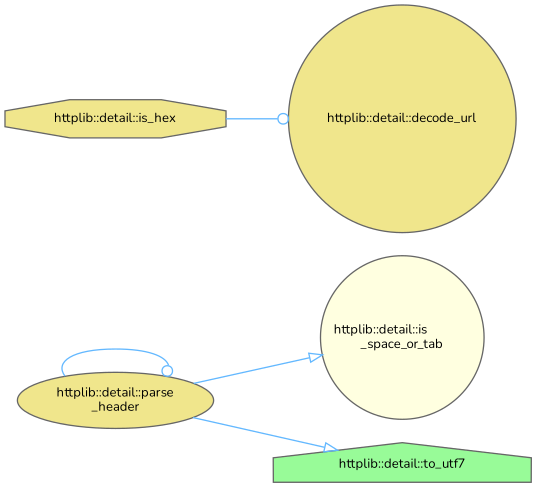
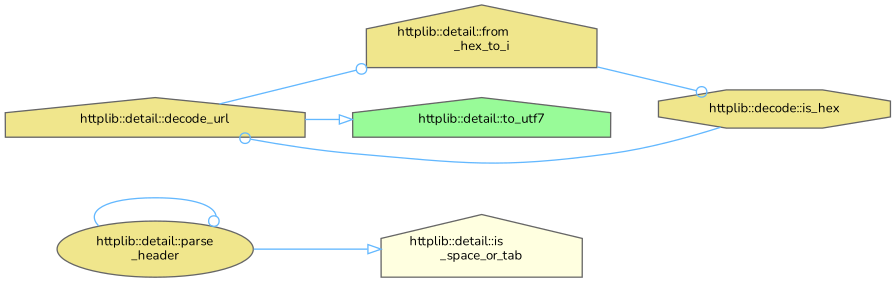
none -> (482, 40)
(116, 119) -> (774, 109)
(402, 119) -> (155, 119)
(402, 338) -> (482, 249)
(259, 432) -> (322, 119)
